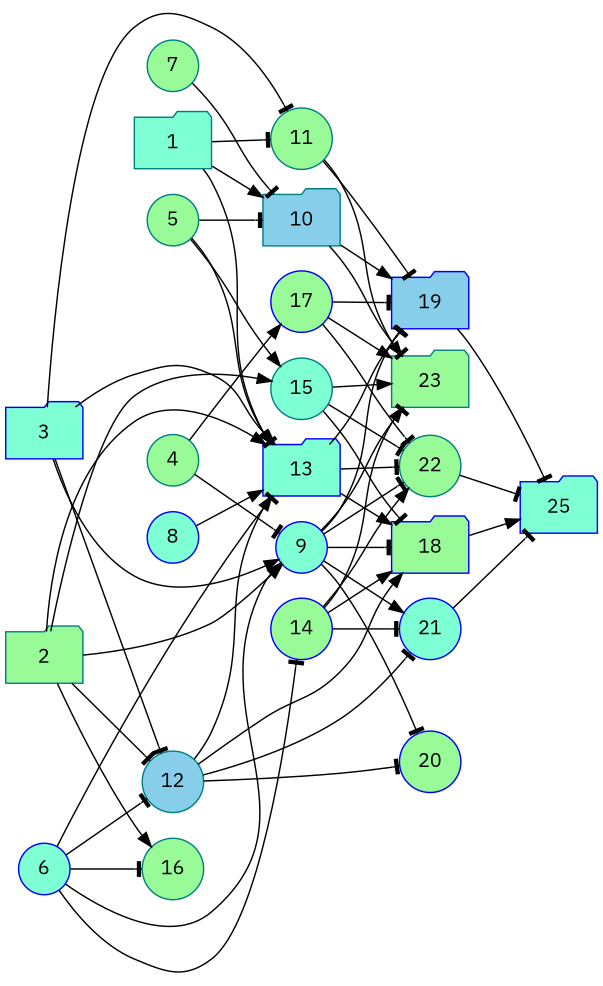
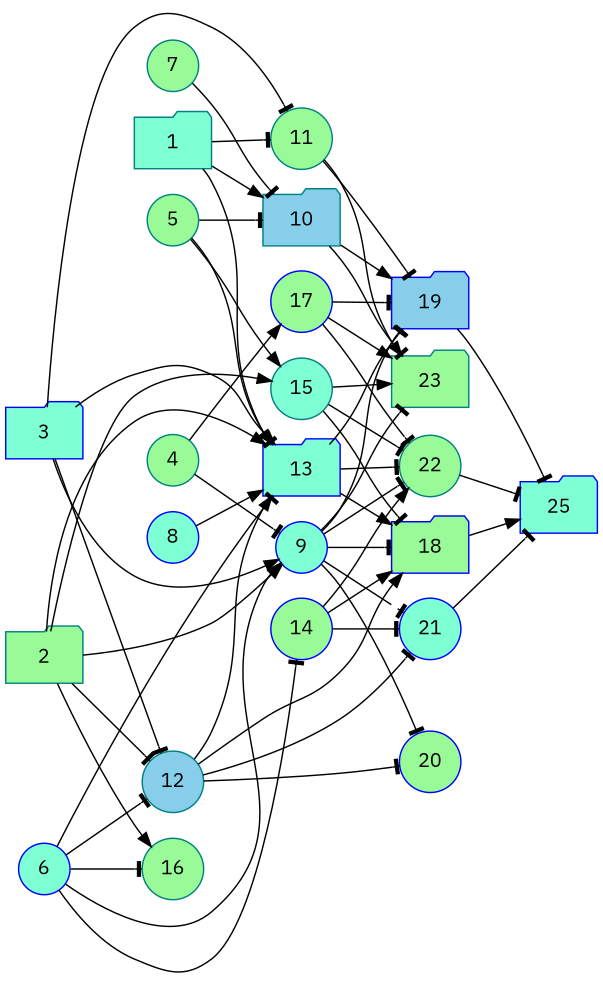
(363, 521) -> none
(358, 583) -> (358, 583)
